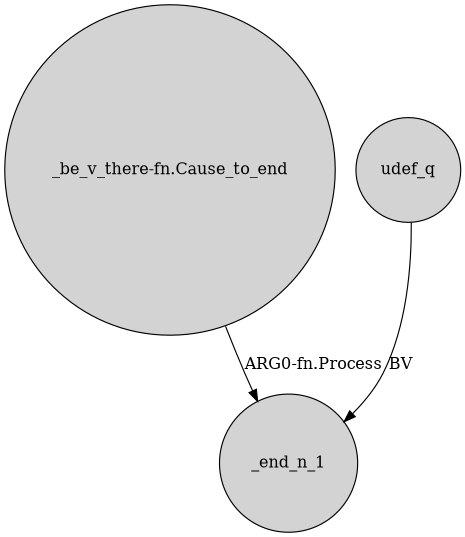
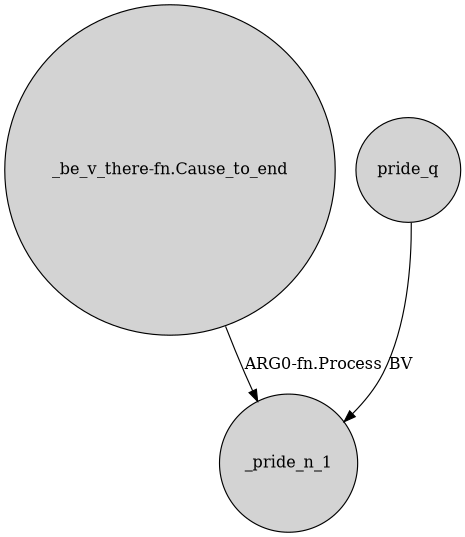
(408, 170) -> (408, 170)
(289, 463) -> (289, 463)
